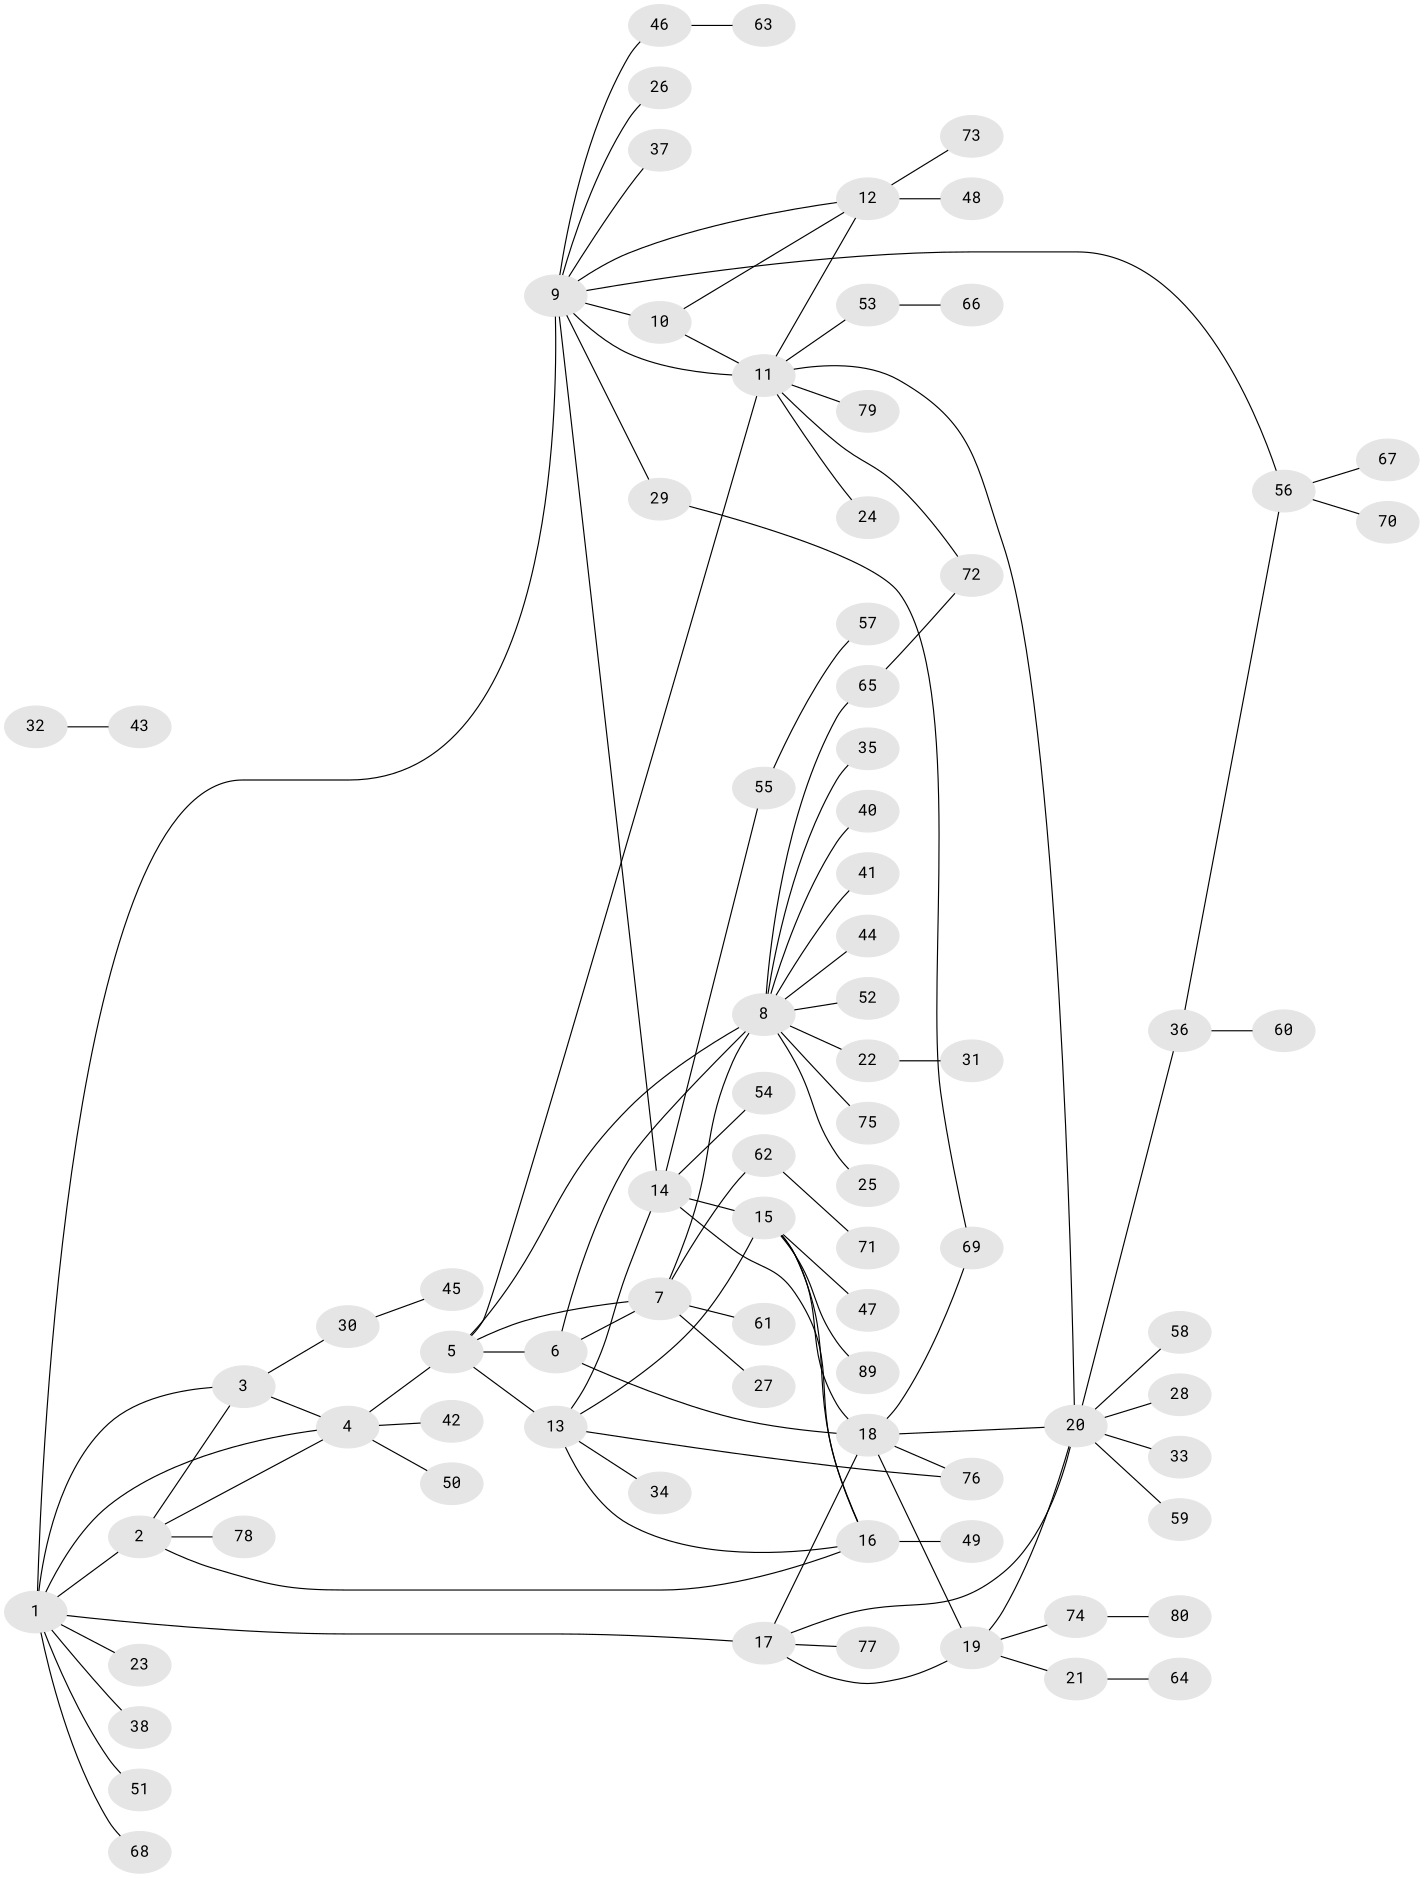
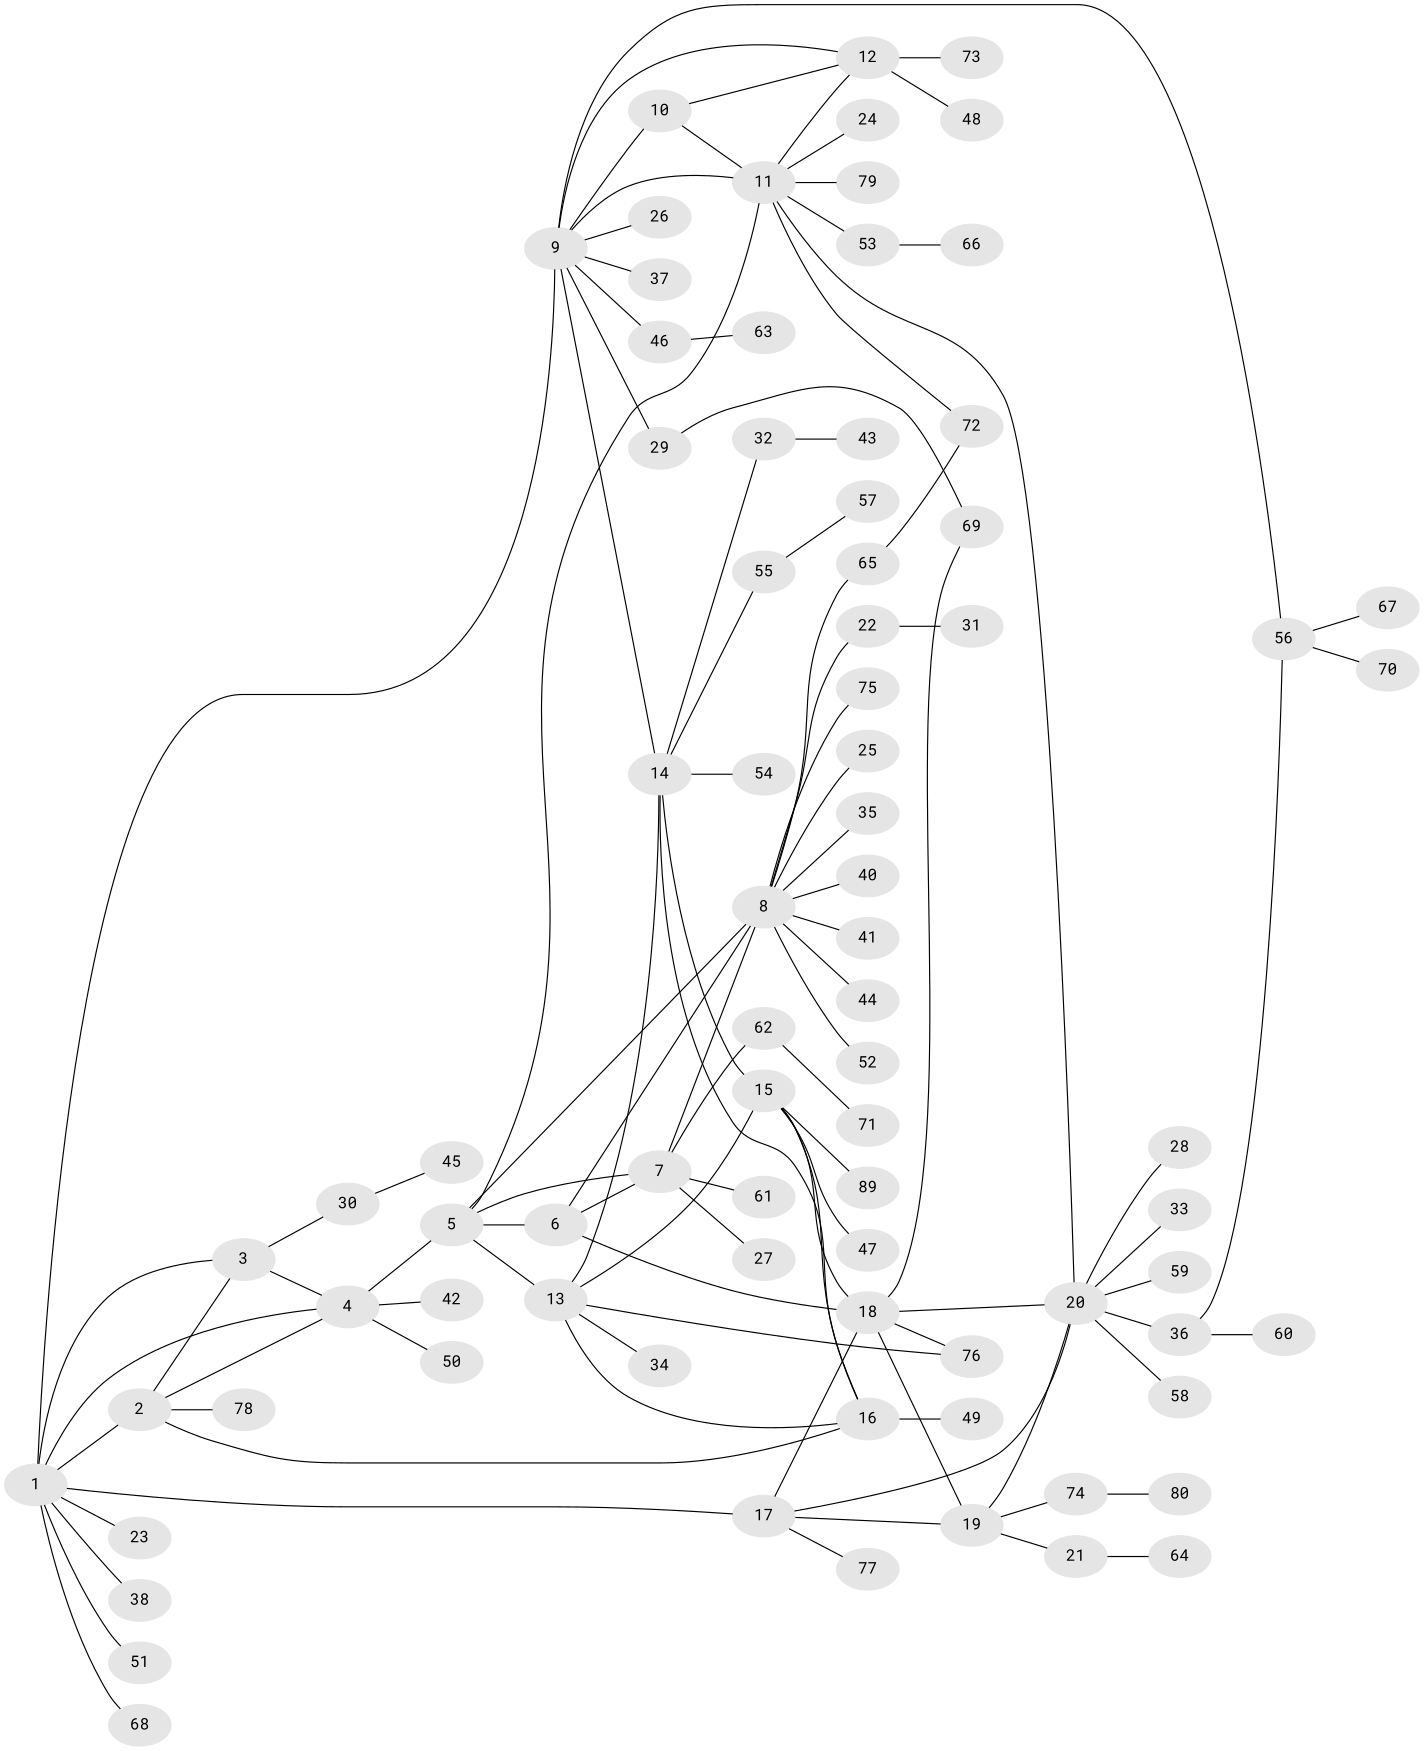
none -> (712, 607)
